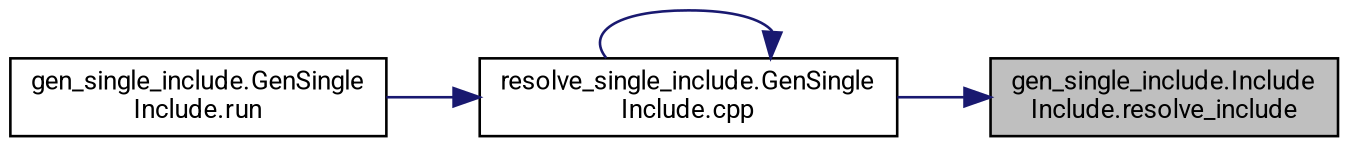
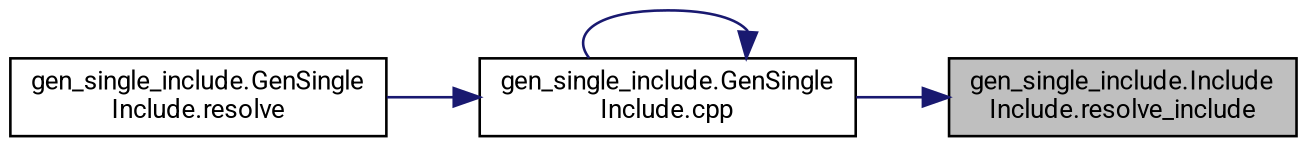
(198, 97) -> (198, 97)
(688, 97) -> (668, 97)
